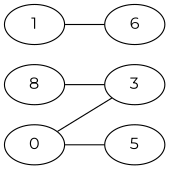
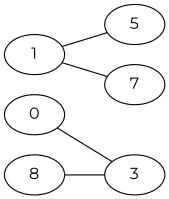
(135, 25) -> (135, 85)
(85, 145) -> (85, 39)
